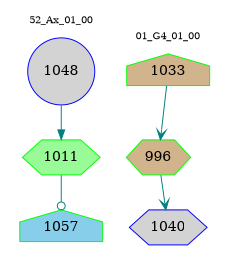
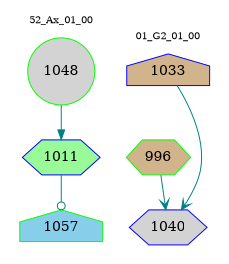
(168, 37) -> (168, 37)
(61, 71) -> (61, 71)
(168, 71) -> (168, 71)
(164, 108) -> (200, 143)
(61, 157) -> (61, 157)
